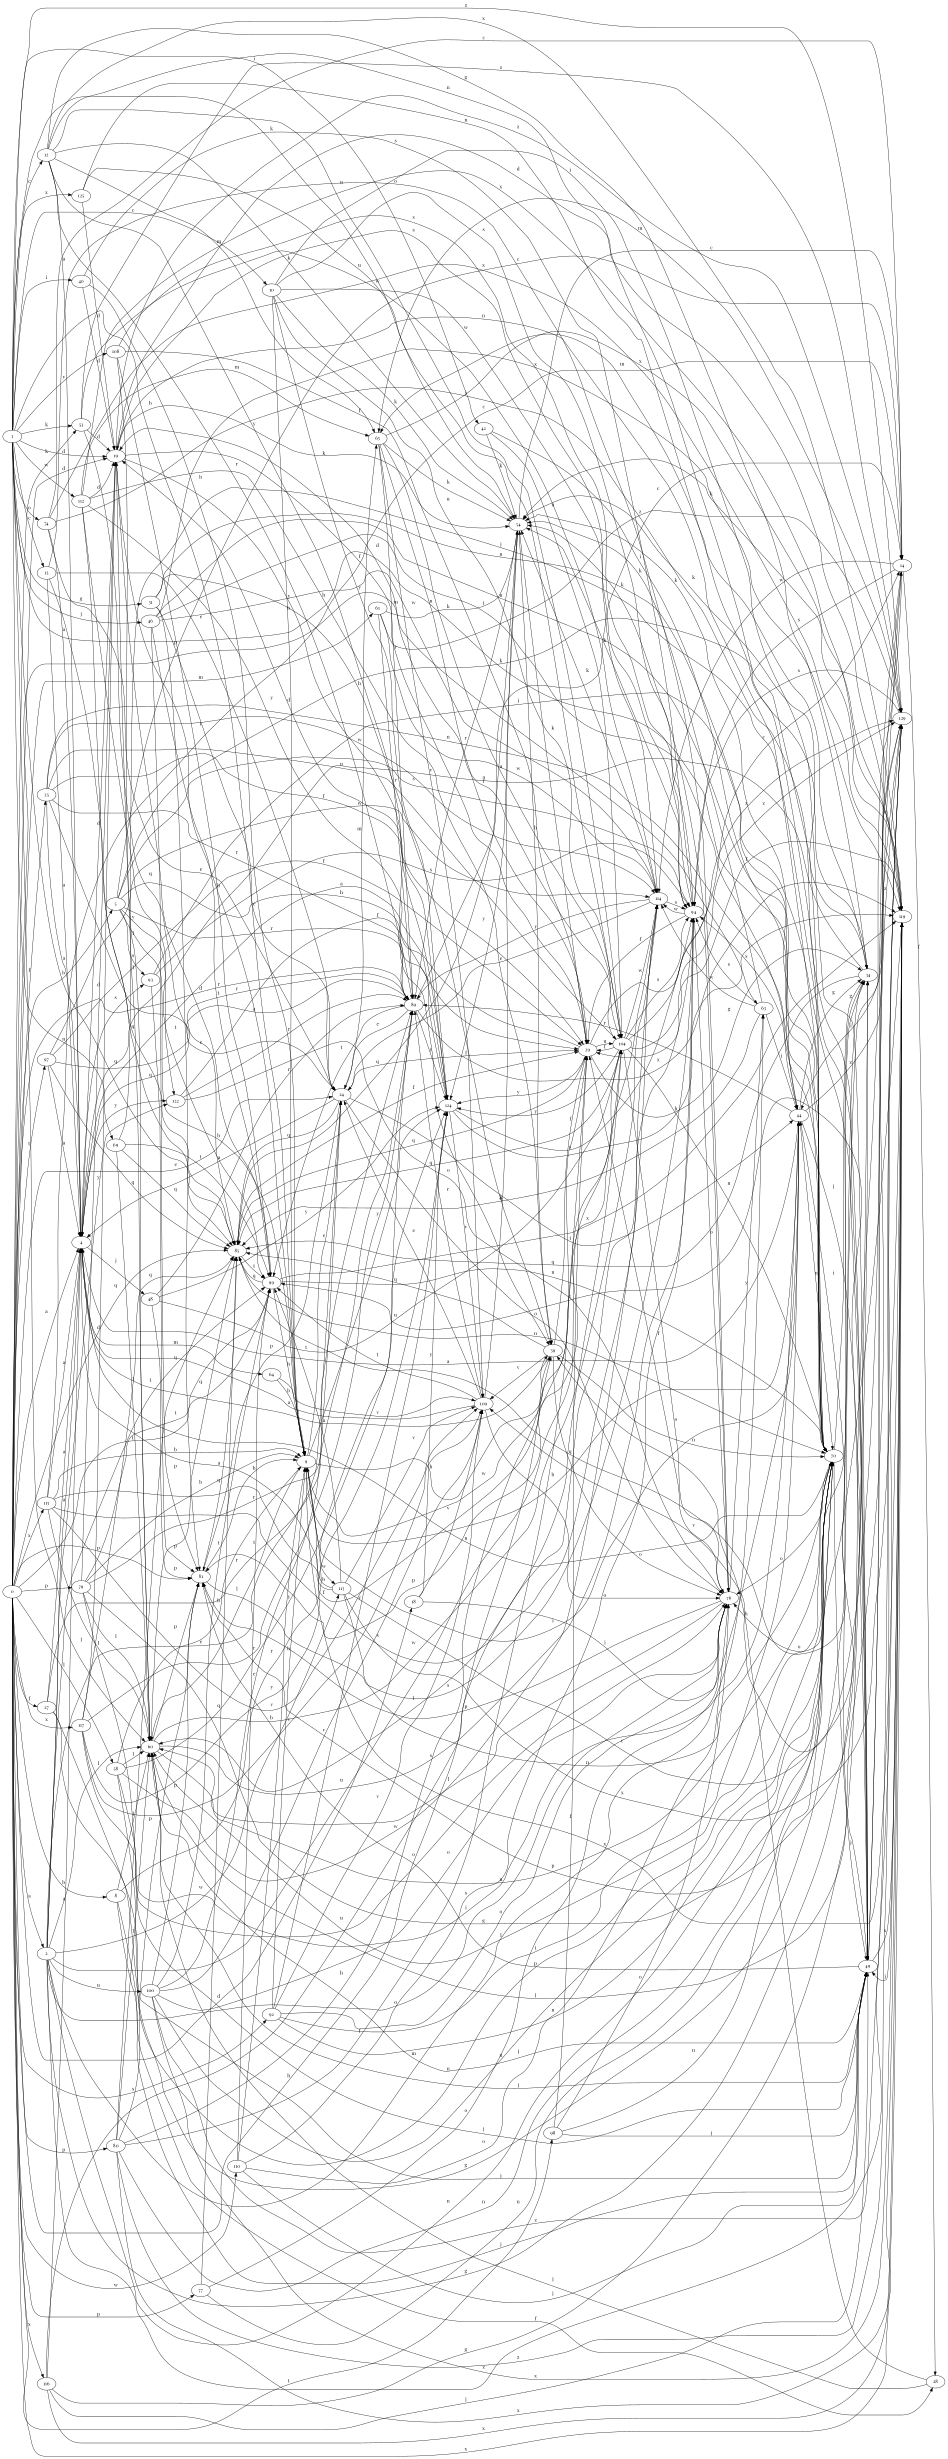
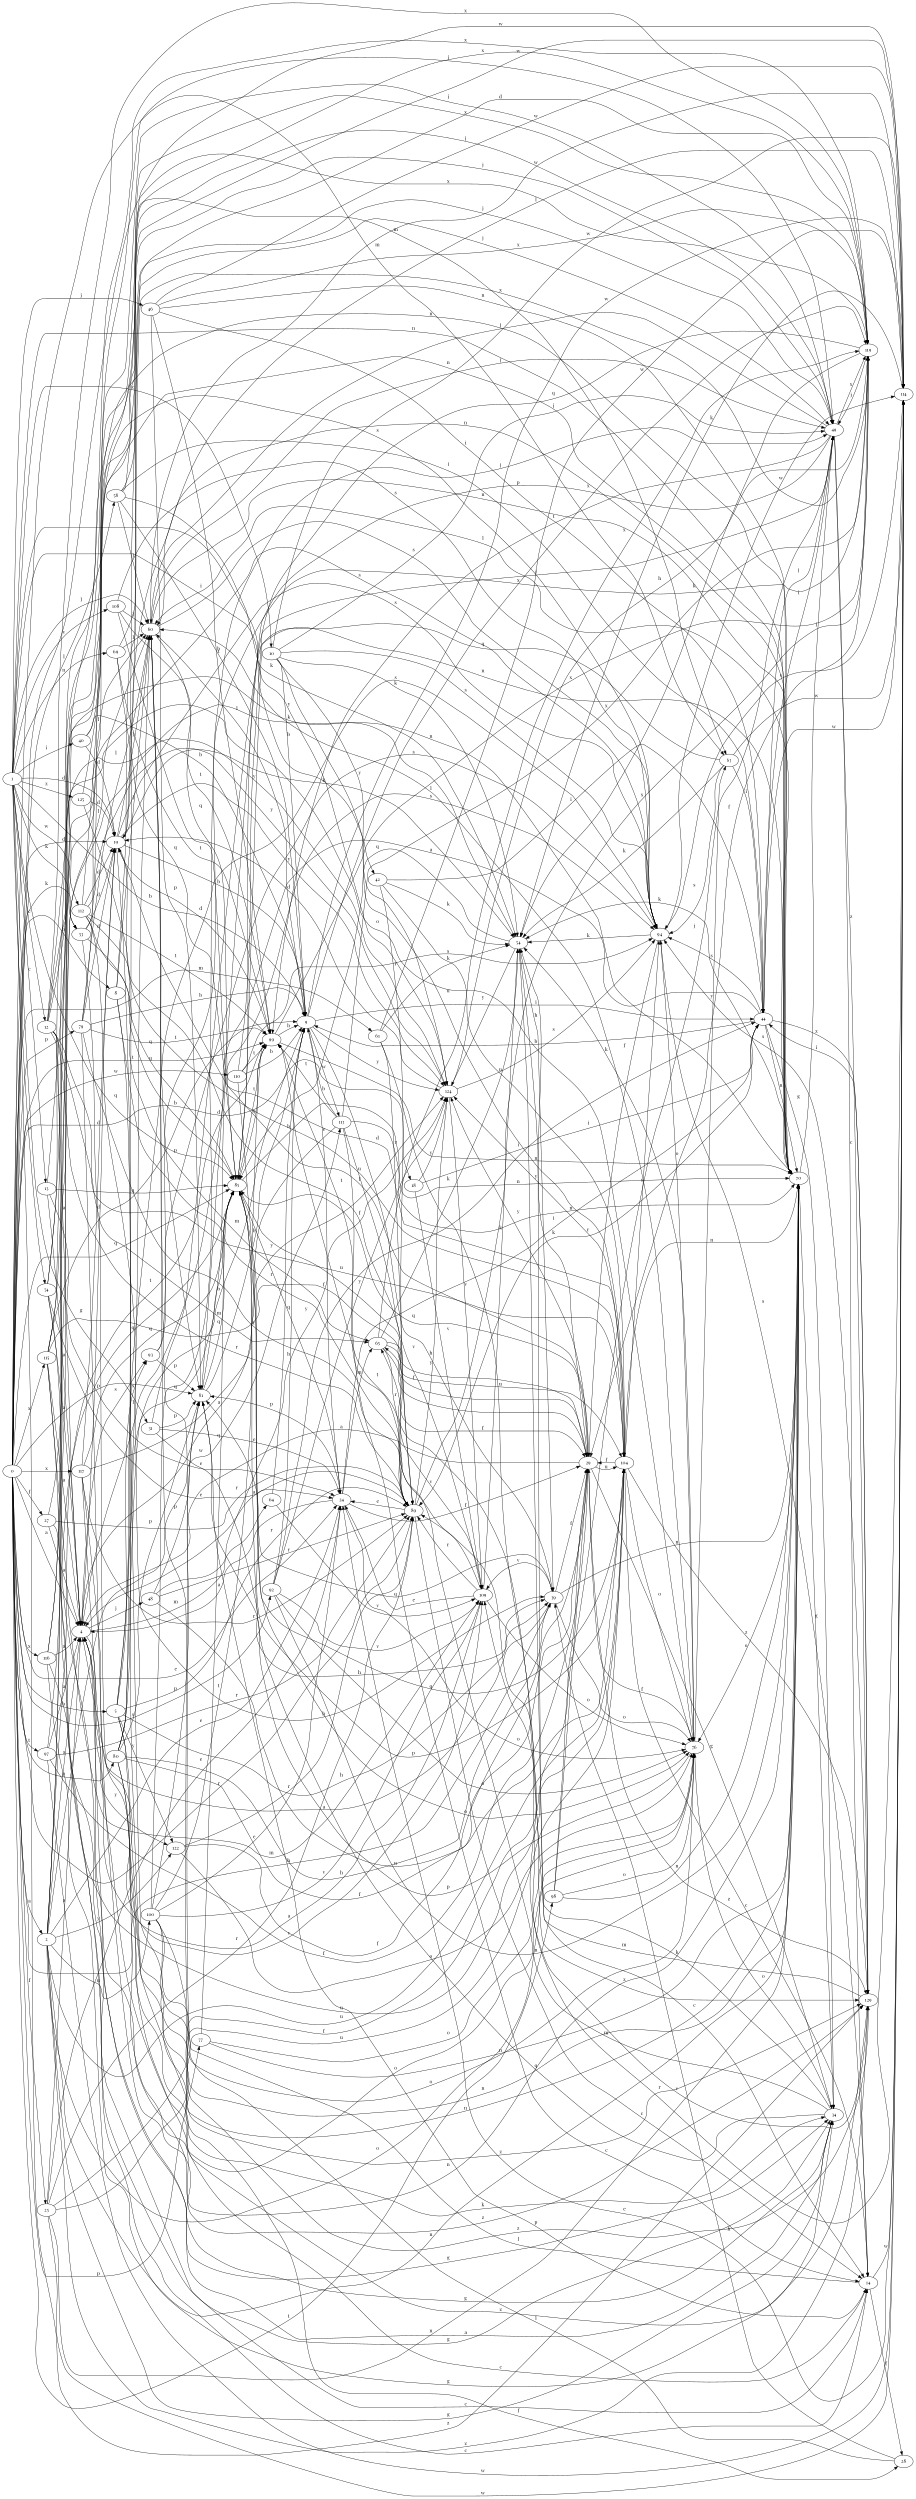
(458, 773) -> (402, 1224)
(642, 974) -> (857, 730)
(272, 1705) -> (272, 1853)
